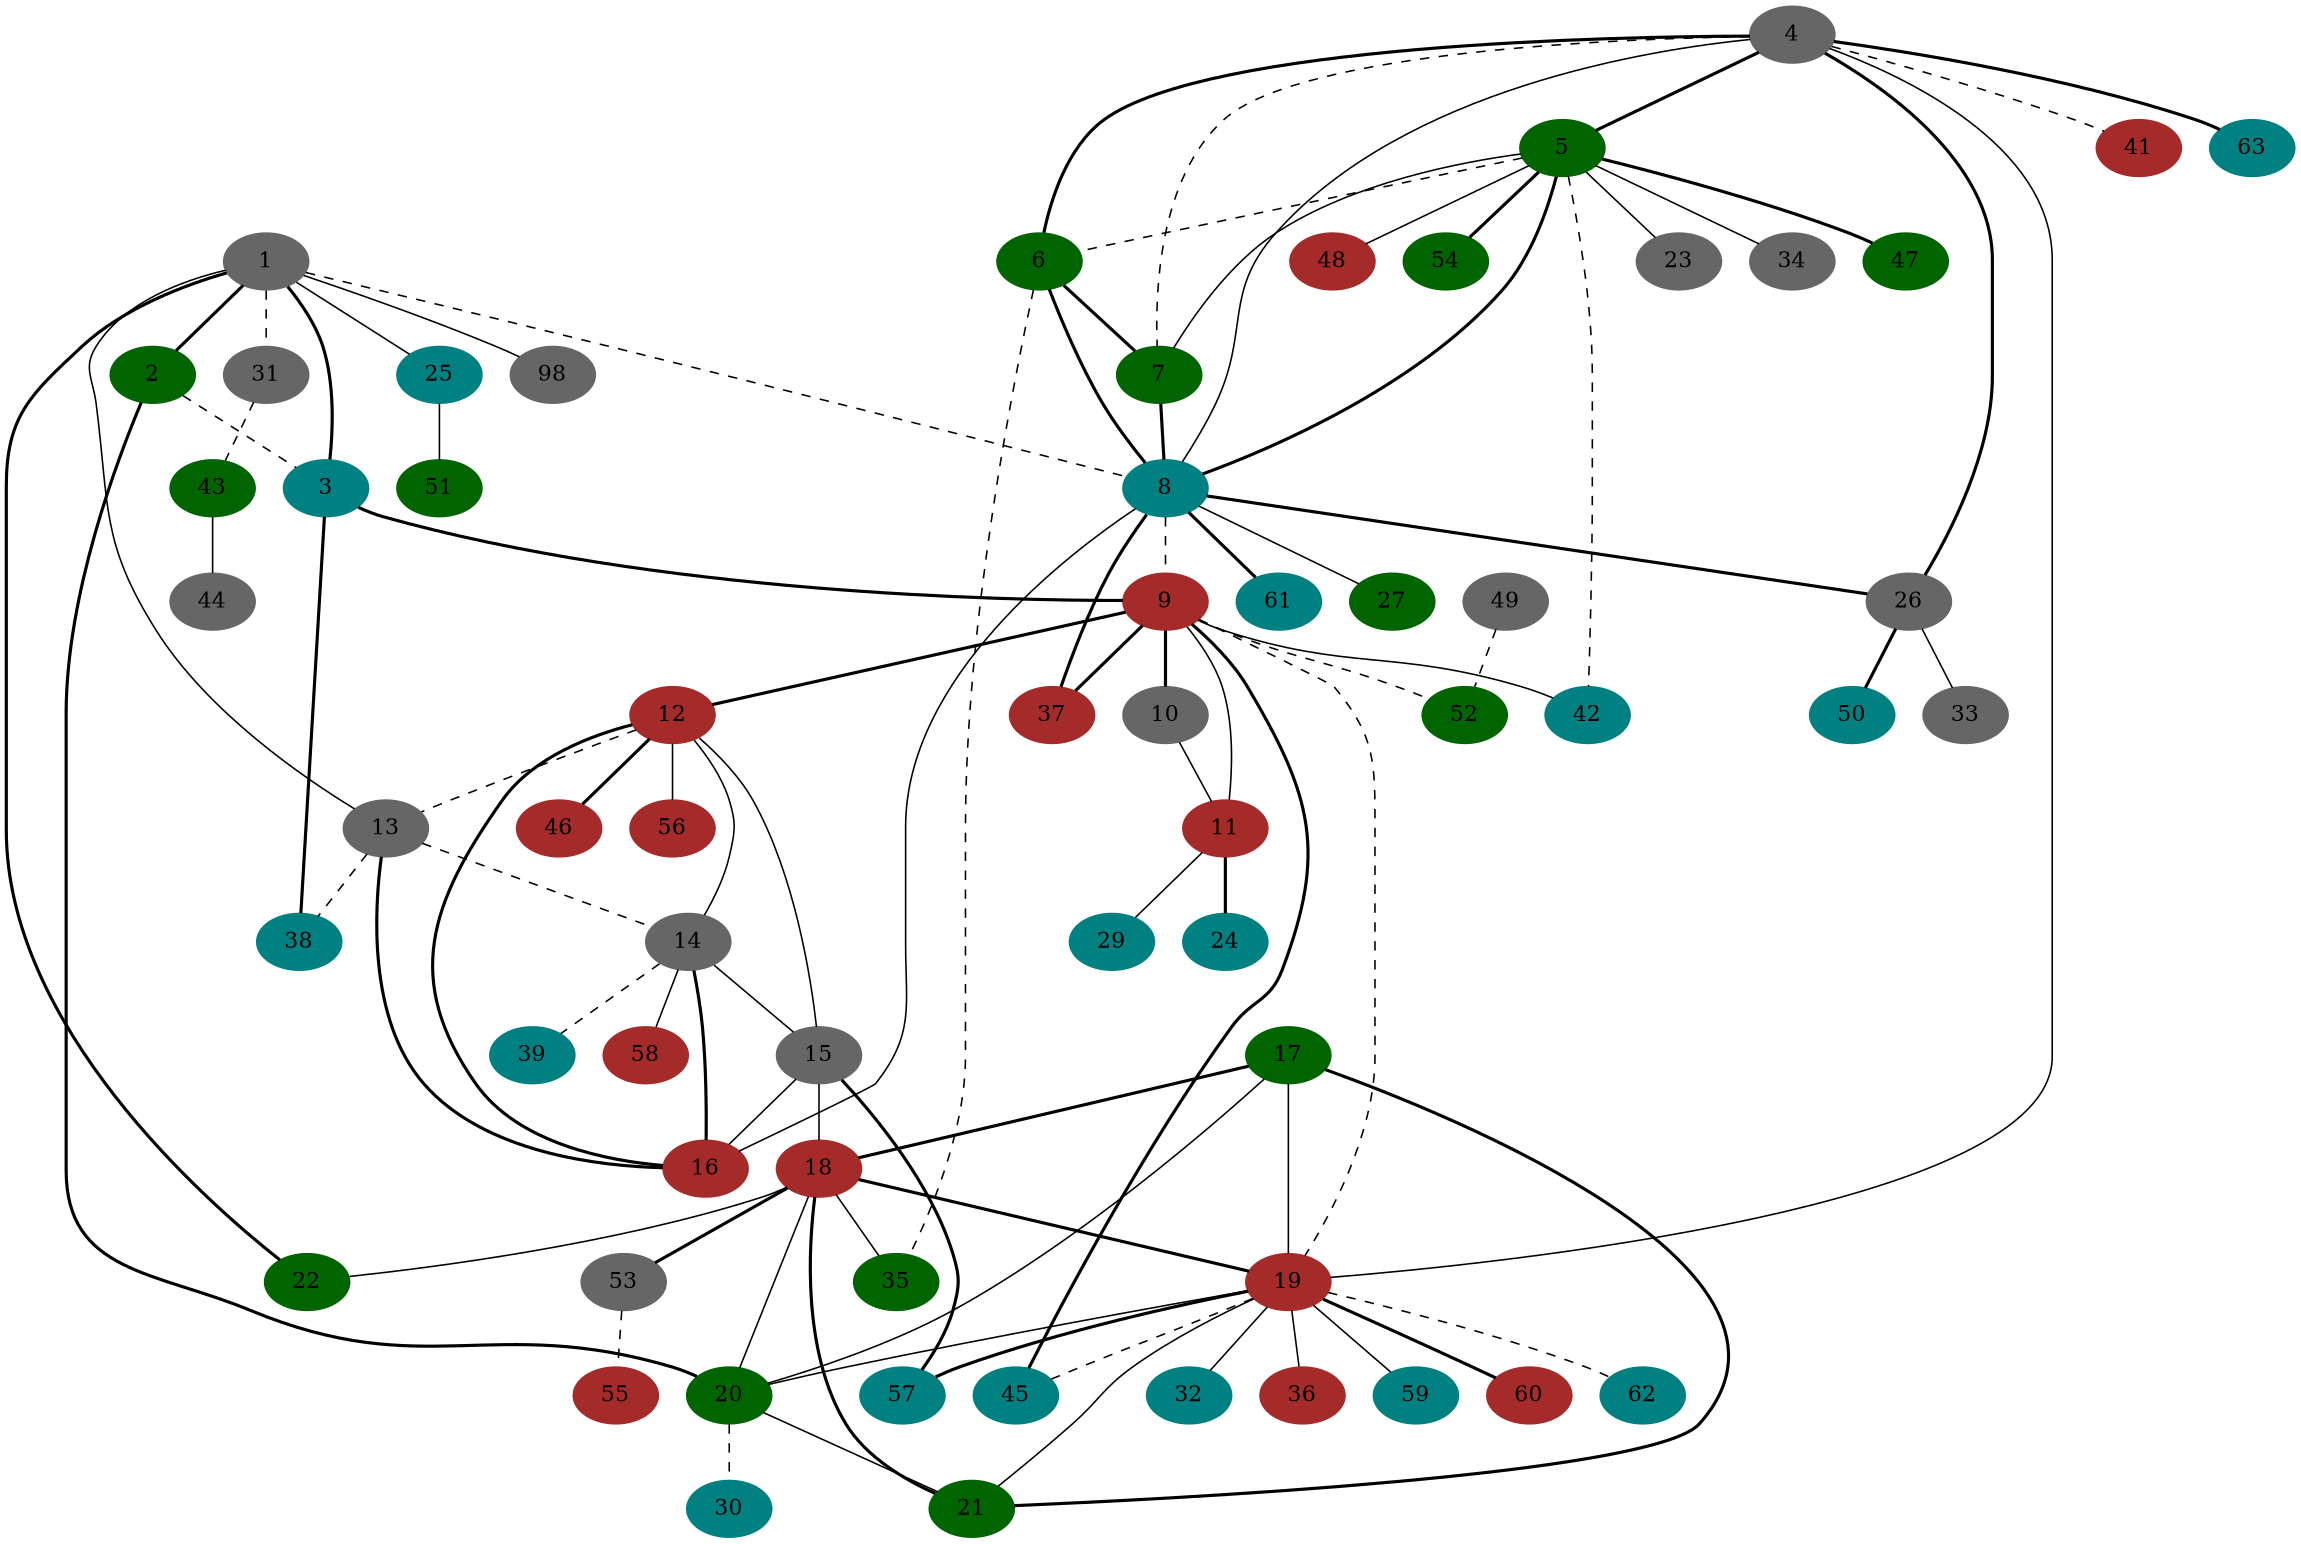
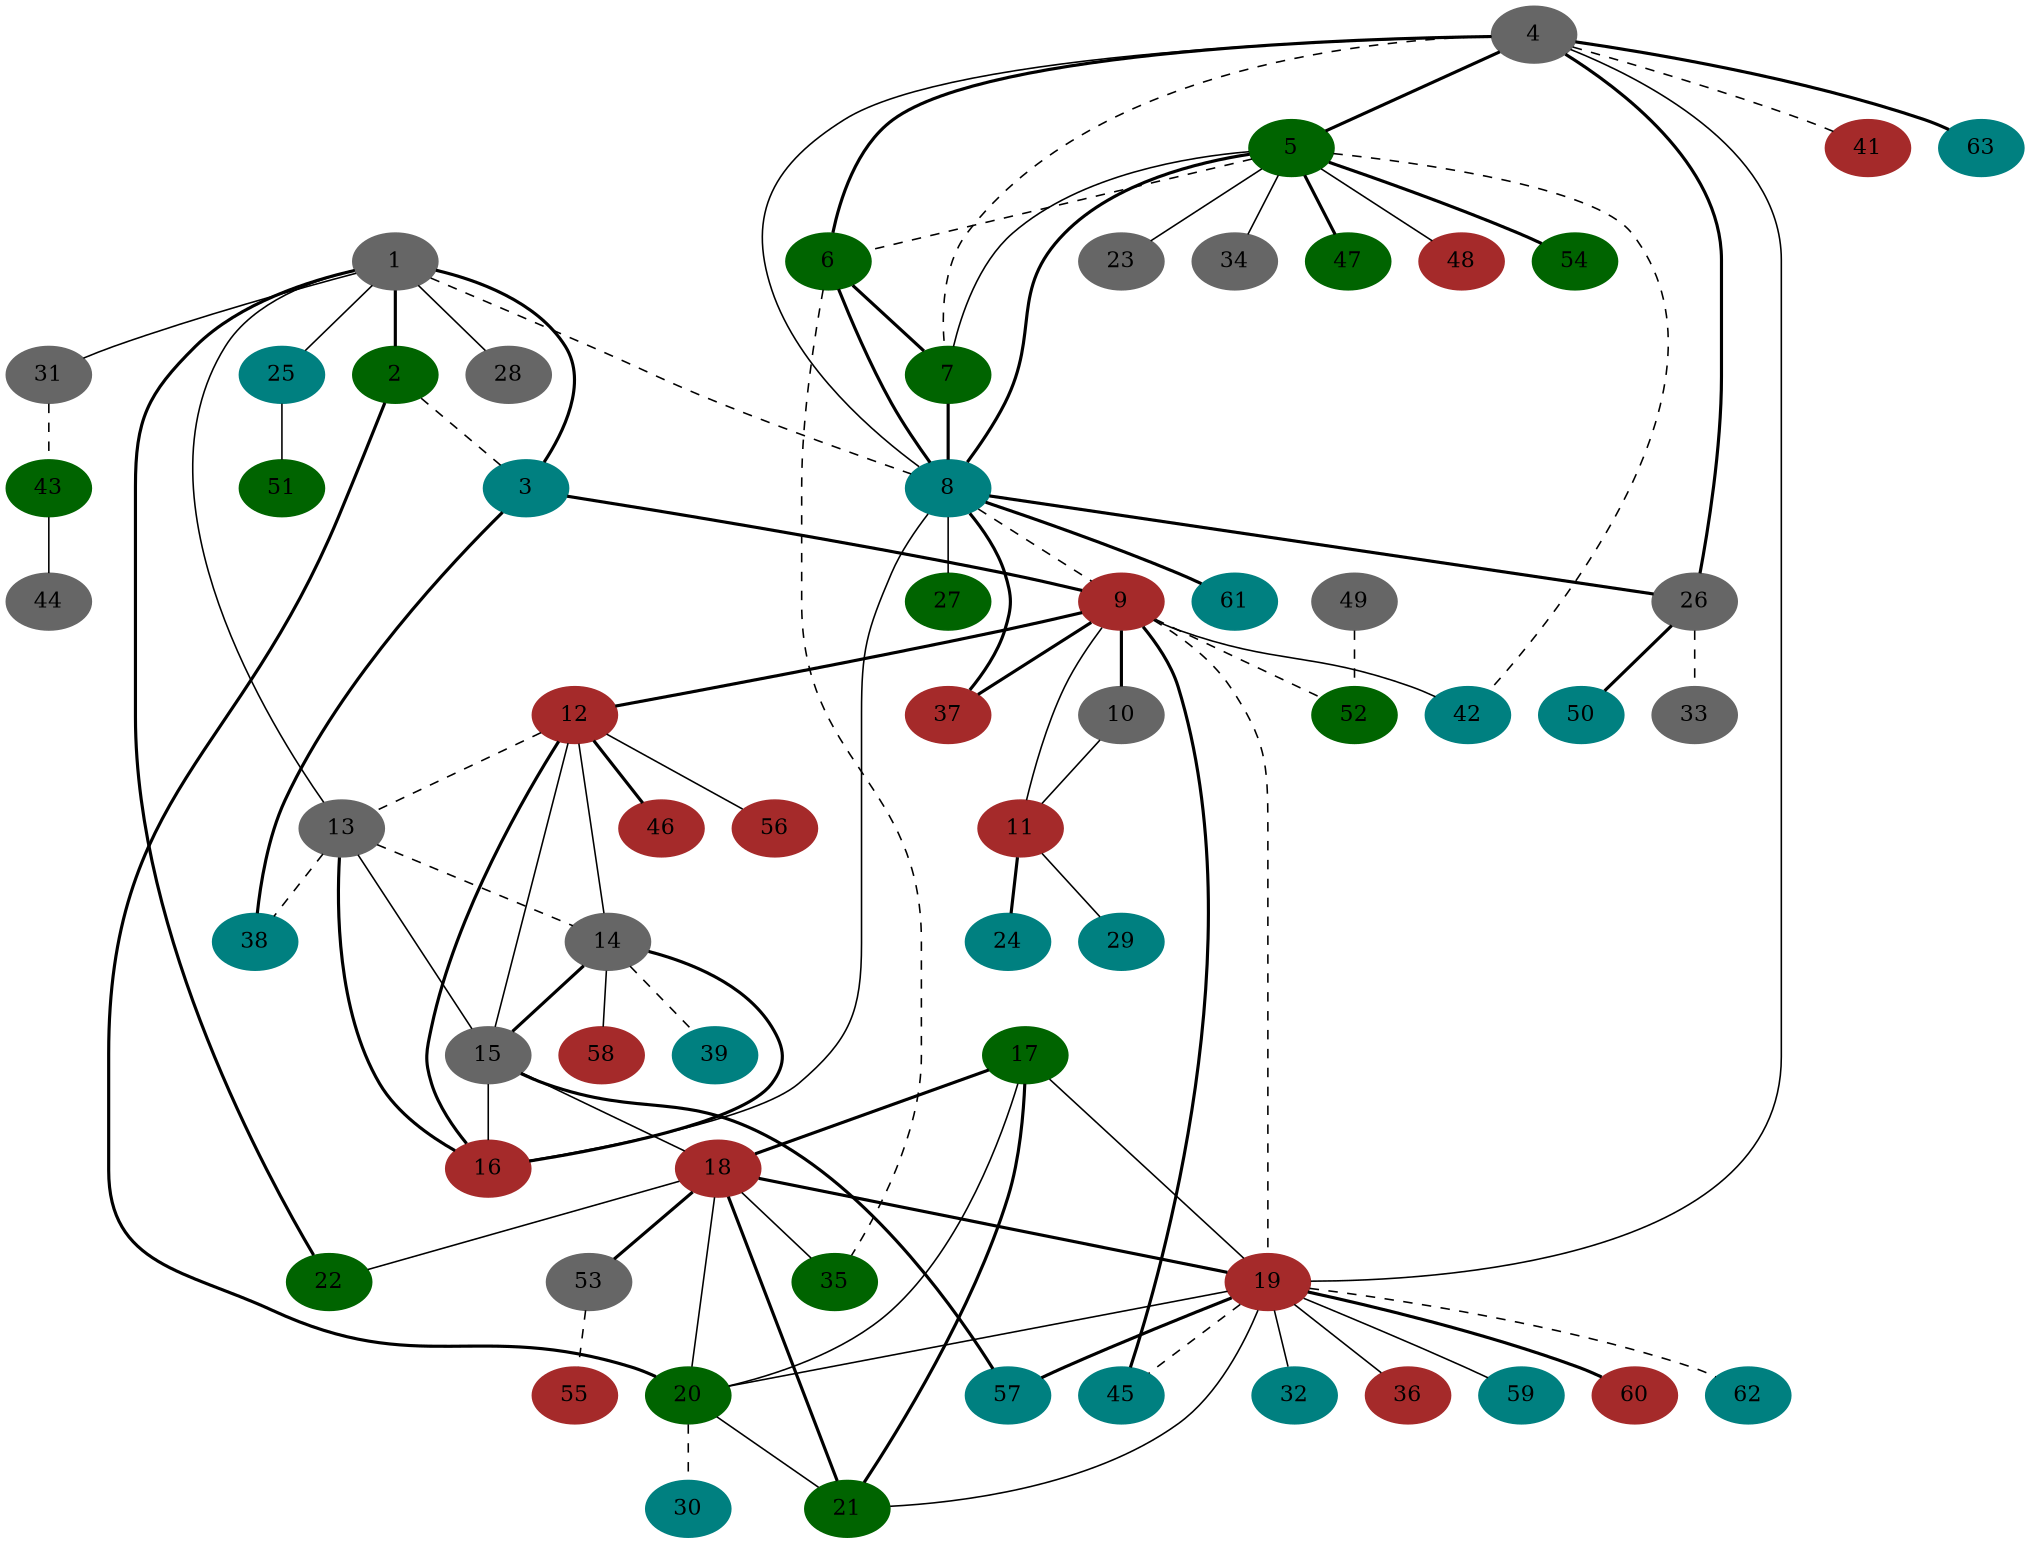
(266, 318) -> (219, 312)
(553, 375) -> (509, 375)
(1937, 658) -> (1695, 659)
none -> (415, 942)
(754, 999) -> (548, 999)
